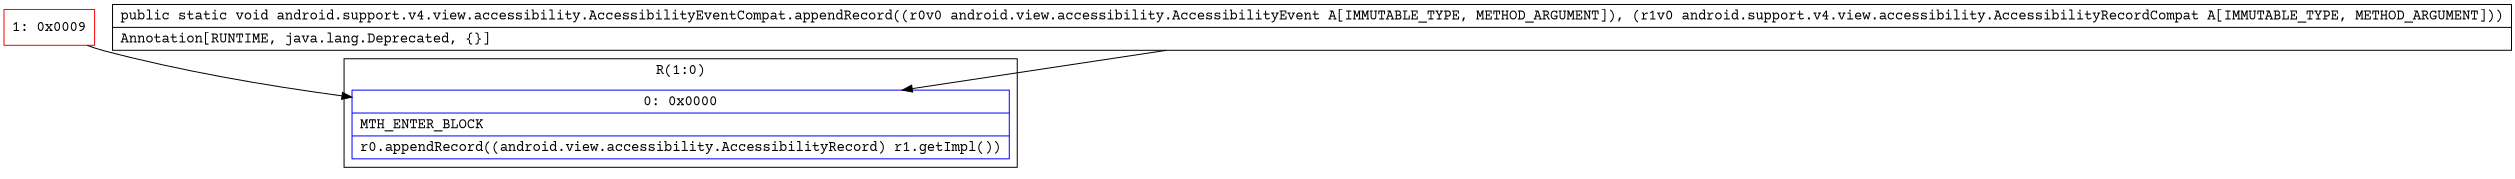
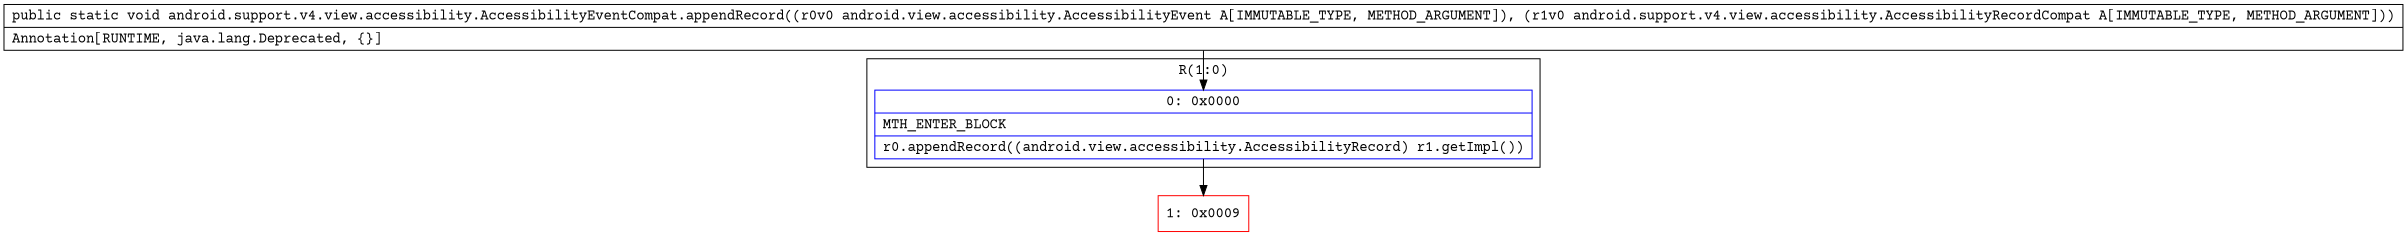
(214, 75) -> (1203, 174)
